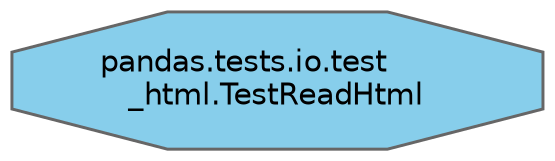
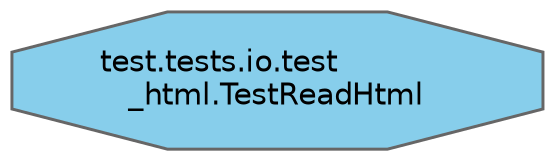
(277, 81) -> (277, 81)
